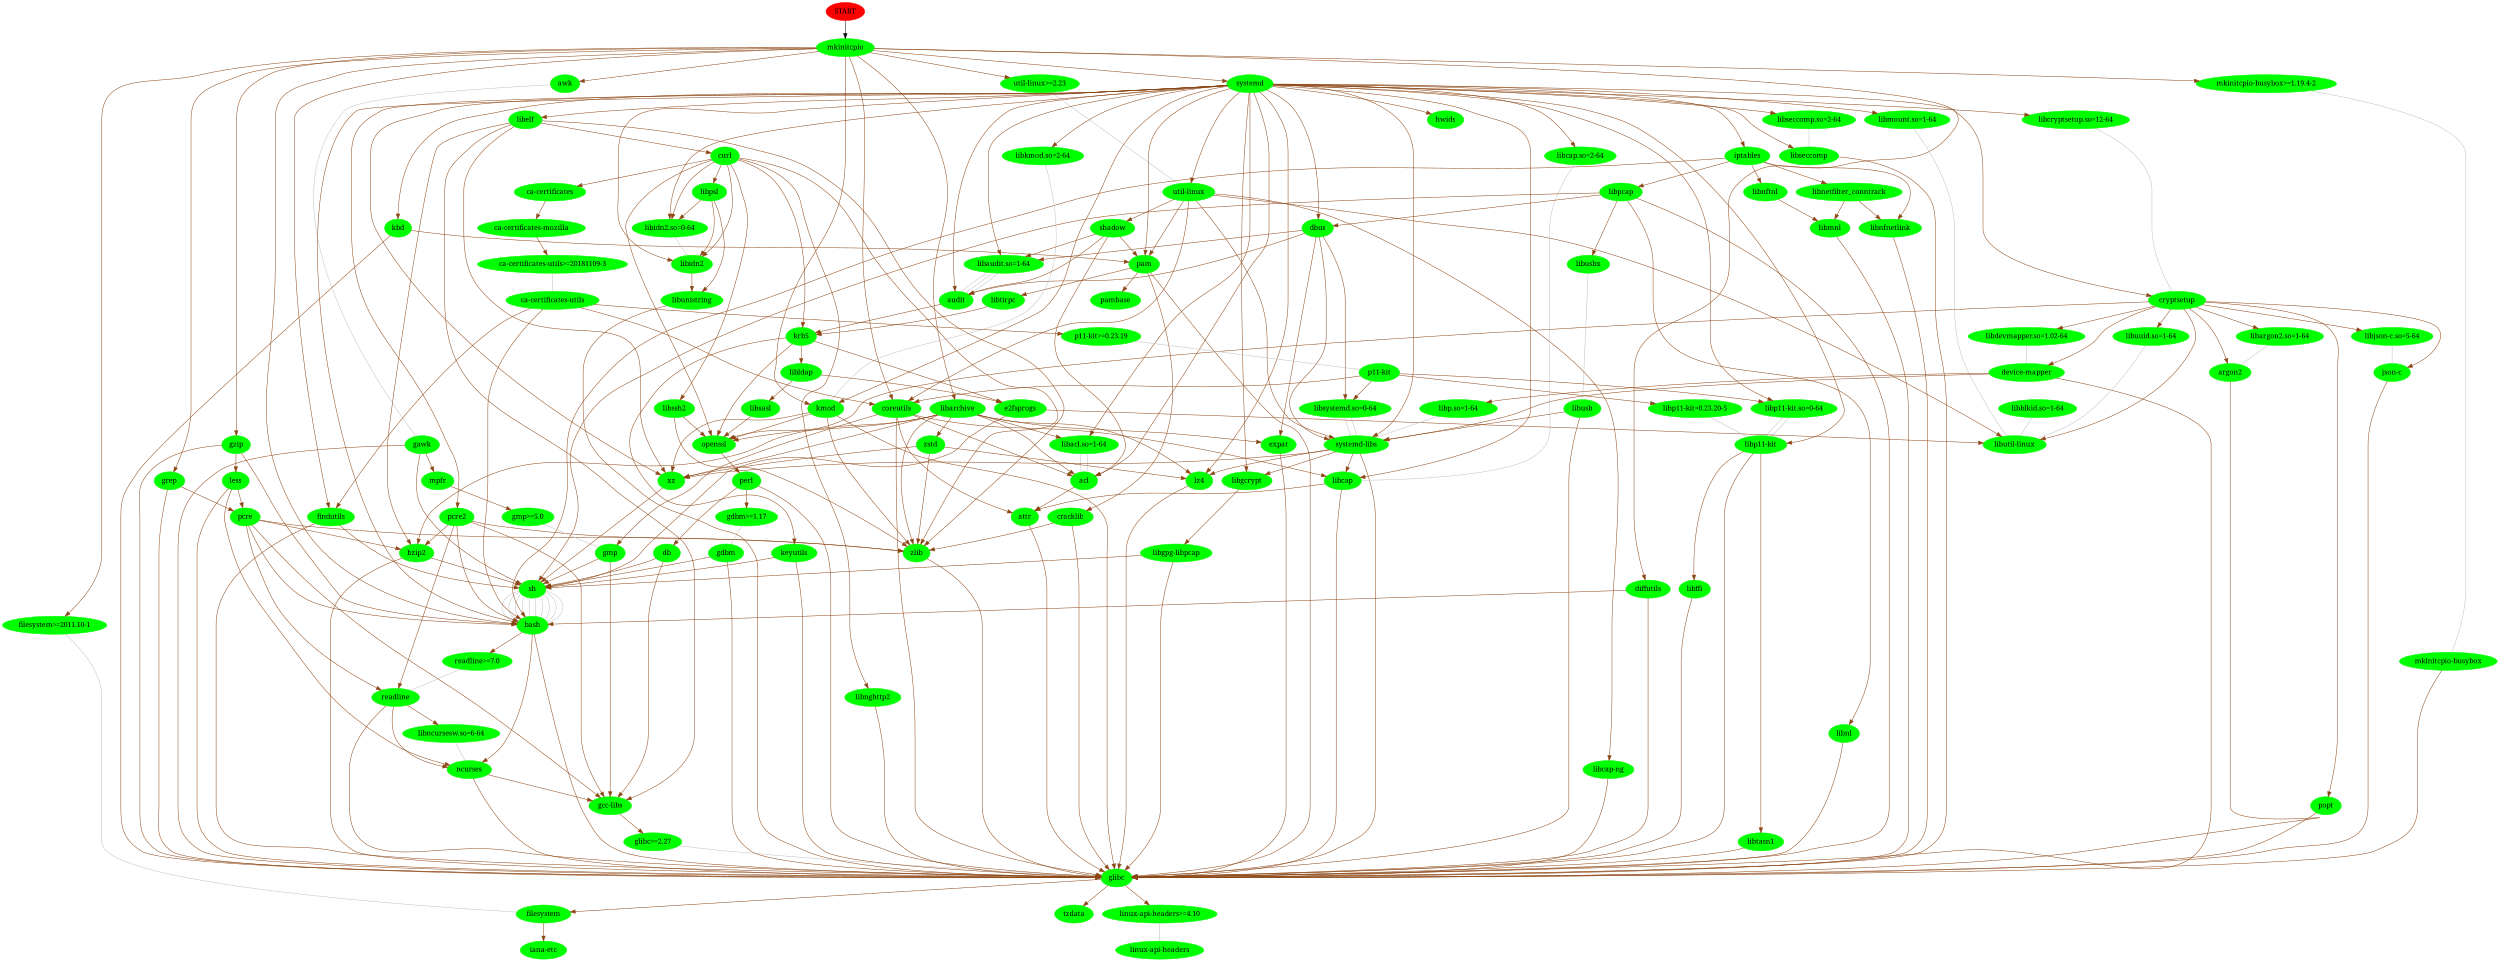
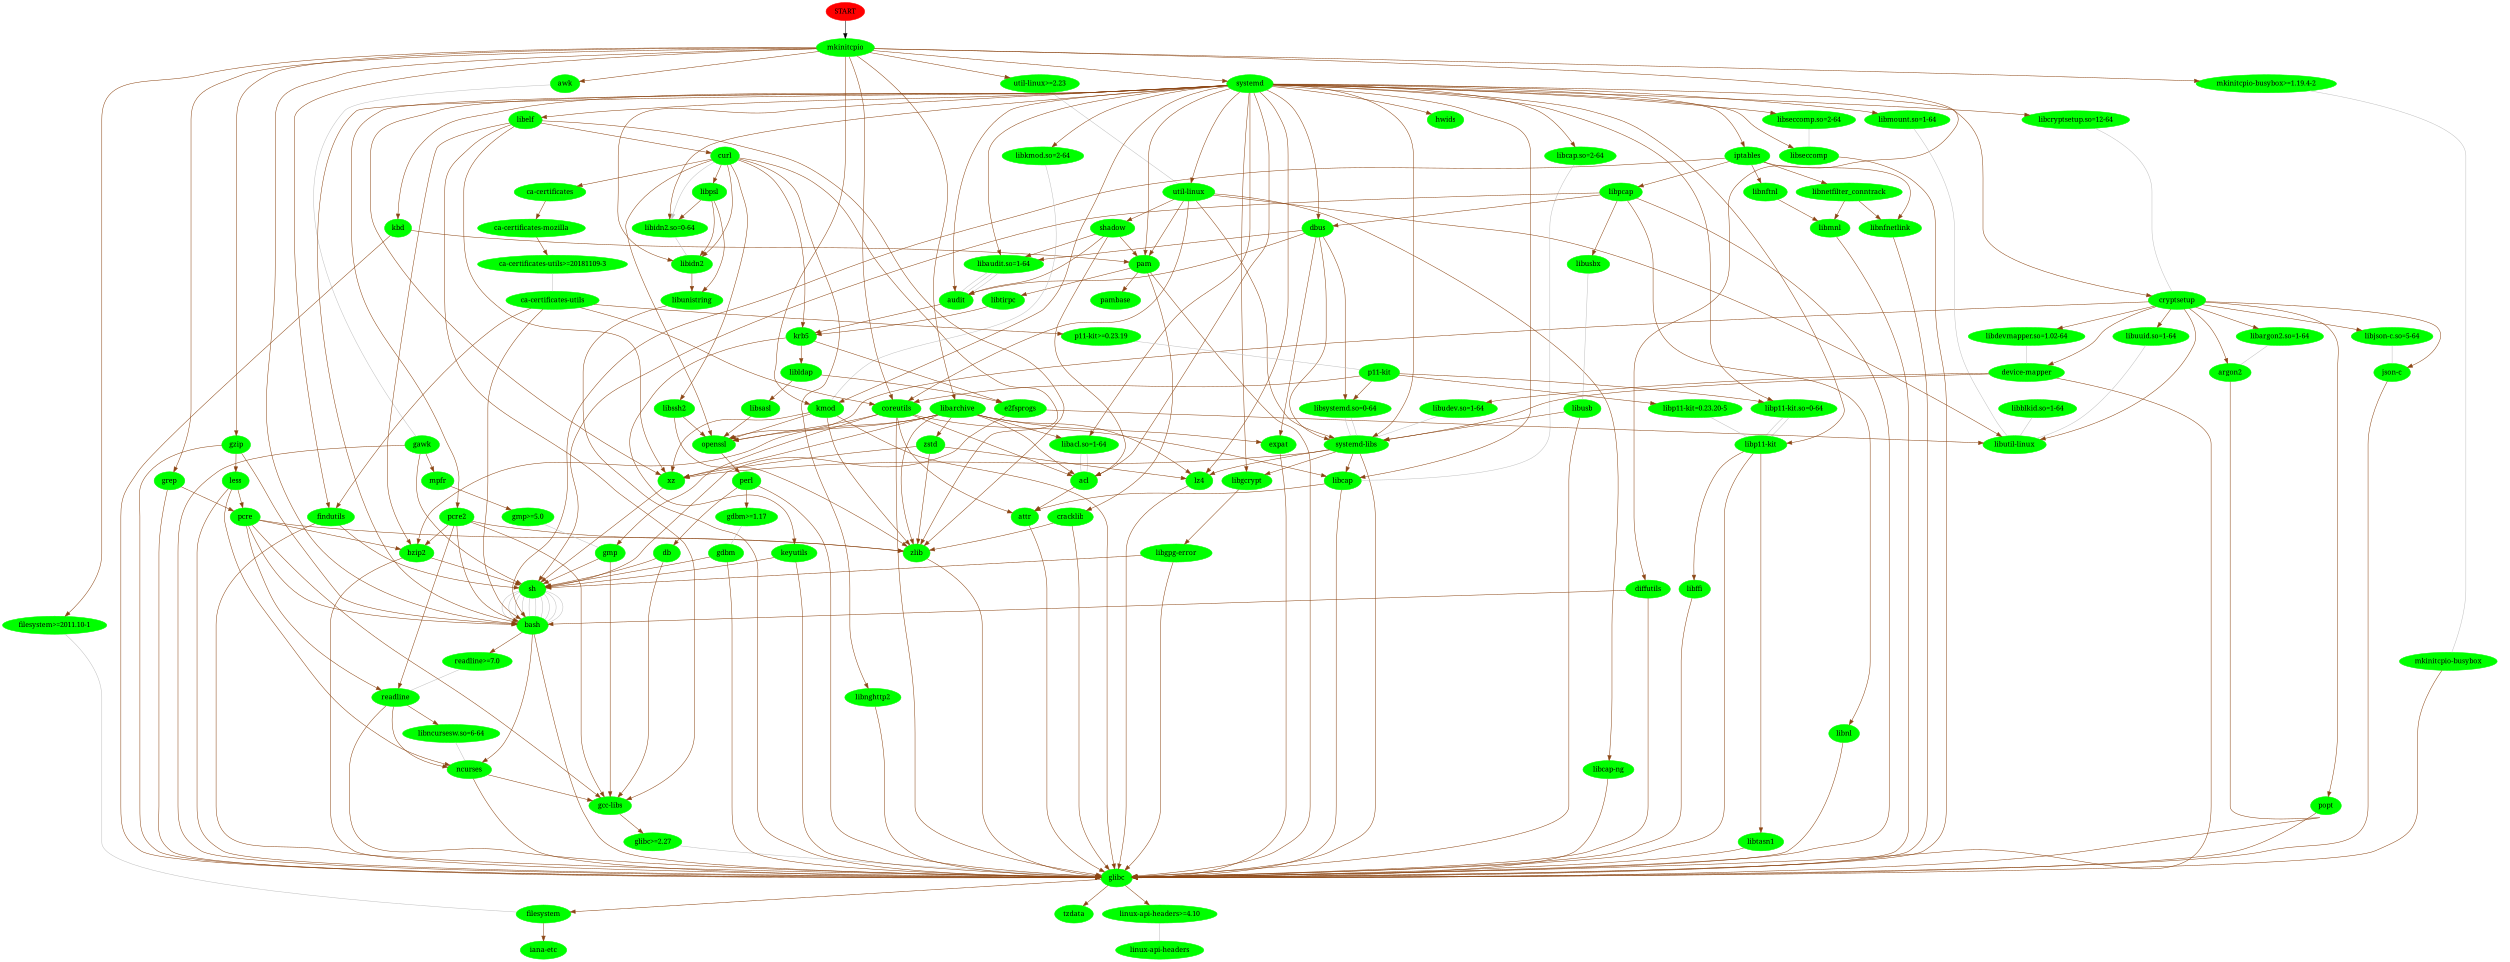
(688, 183) -> (688, 183)
(751, 383) -> (808, 428)
(1459, 409) -> (1459, 409)
(1176, 553) -> (1176, 553)
